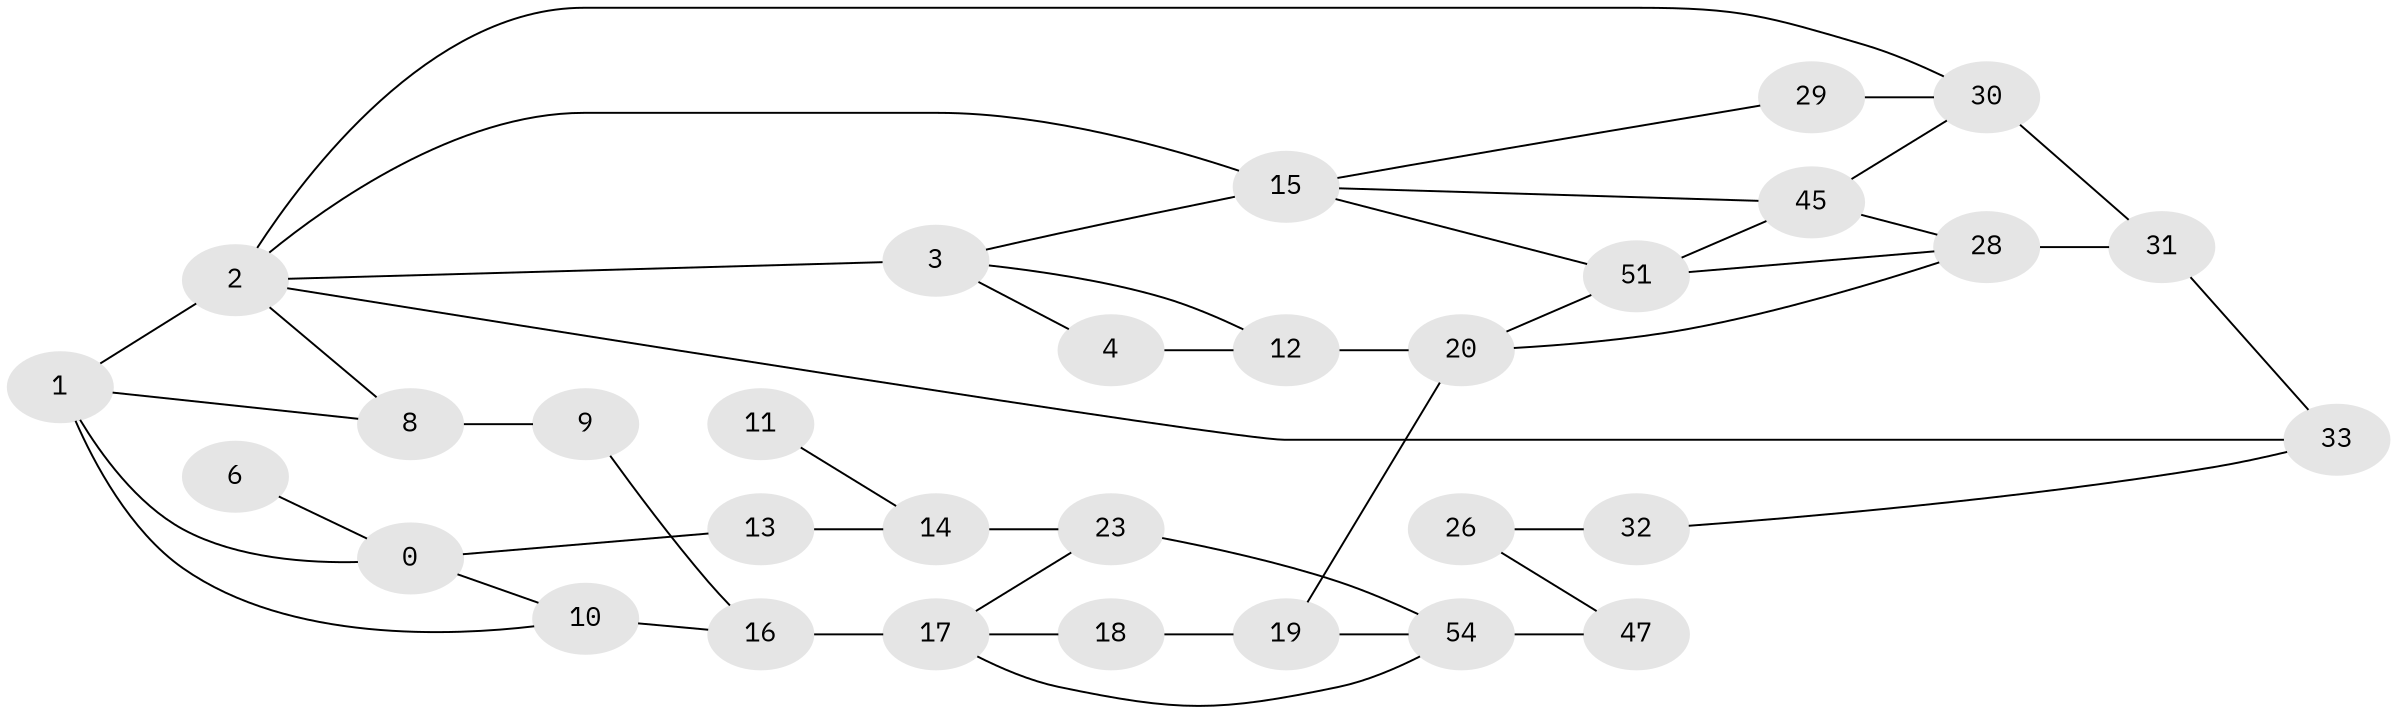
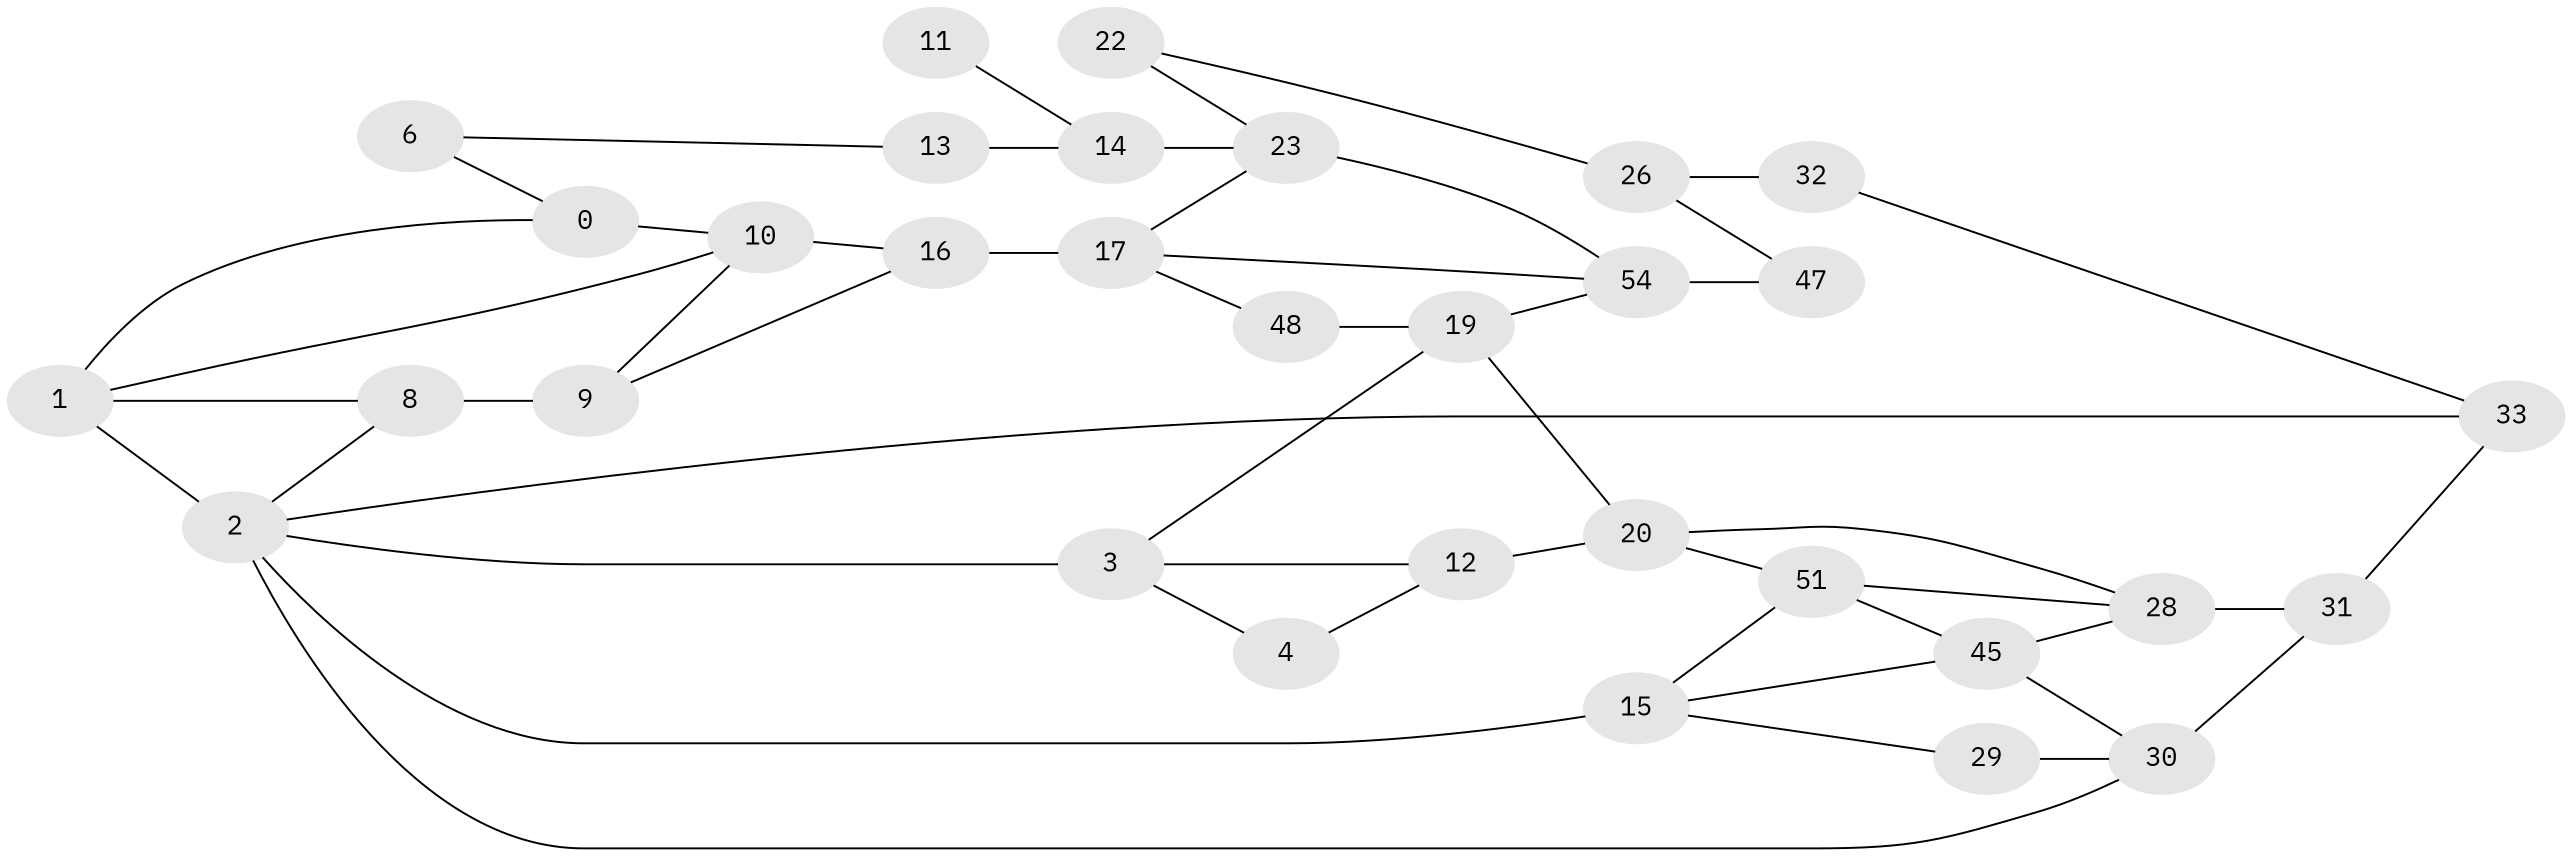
none -> (1111, 43)
(1110, 222) -> (1286, 446)
none -> (673, 319)
(586, 544) -> (673, 142)
(1111, 634) -> (1286, 327)
